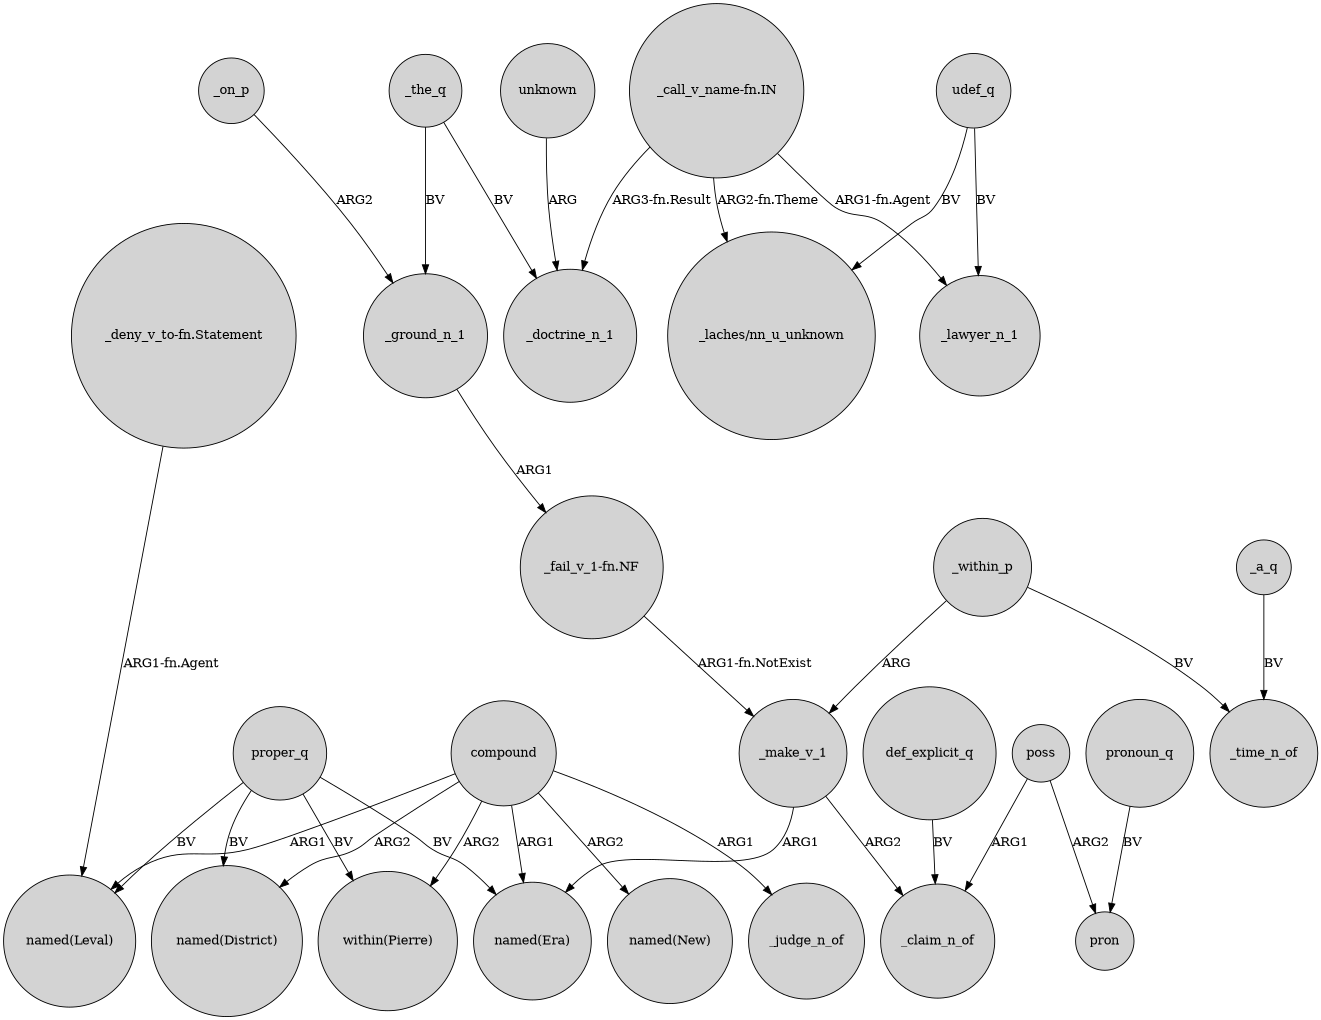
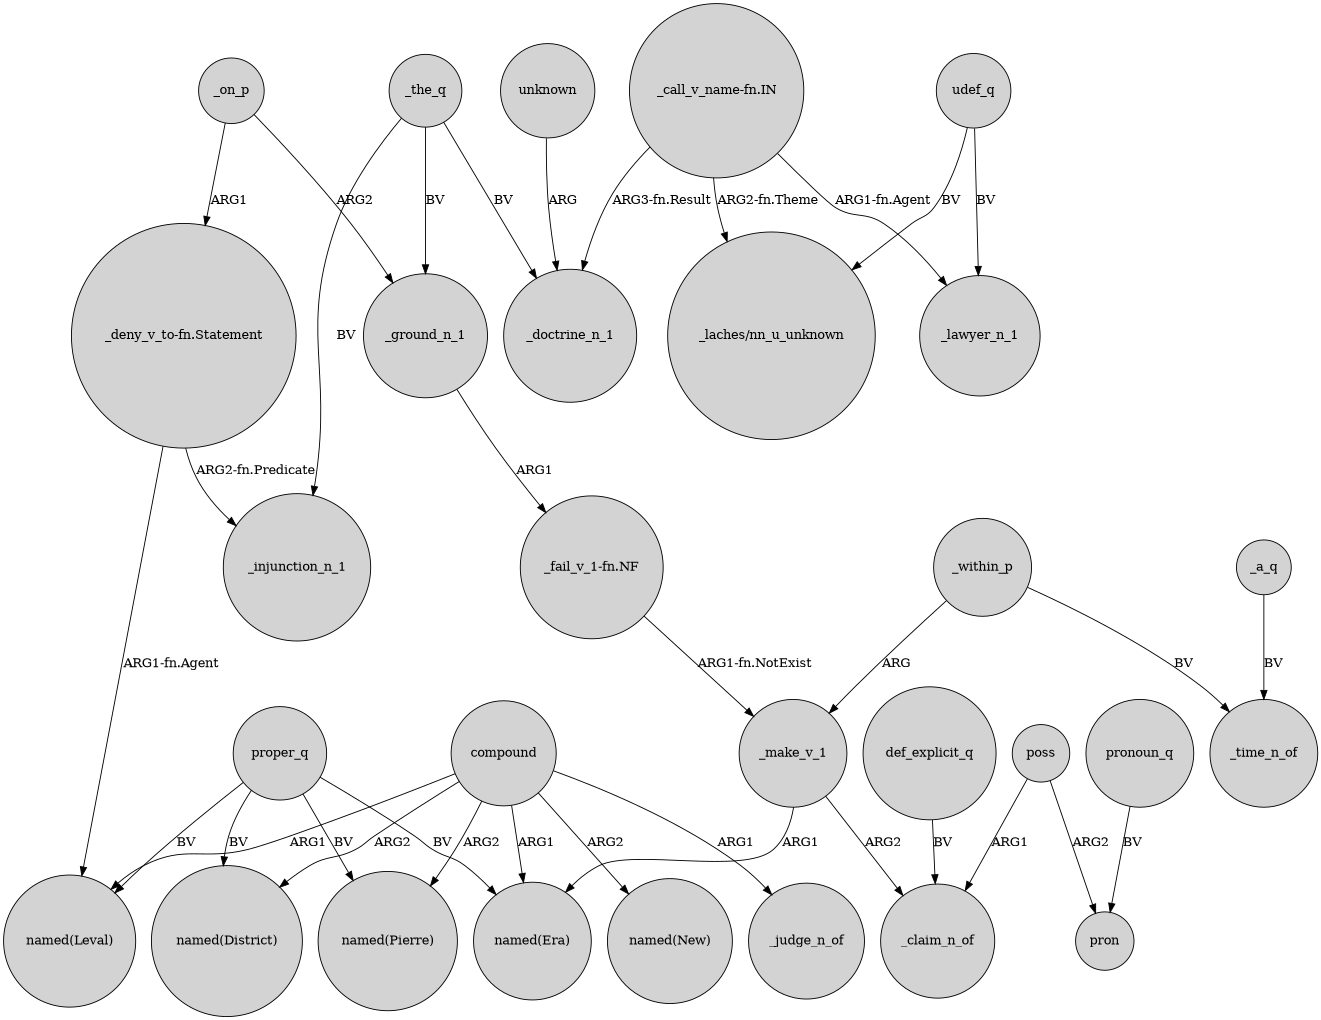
none -> (216, 170)
none -> (297, 567)
(388, 941) -> (388, 941)
